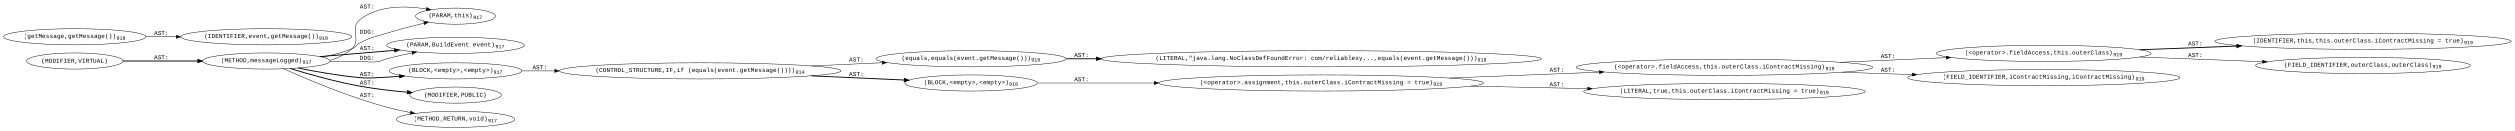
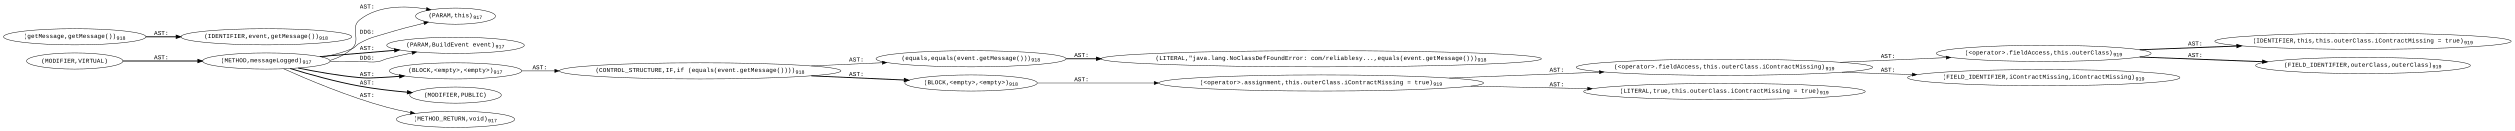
(161, 37) -> (161, 37)
(2201, 59) -> (2201, 59)
(800, 70) -> (800, 70)
